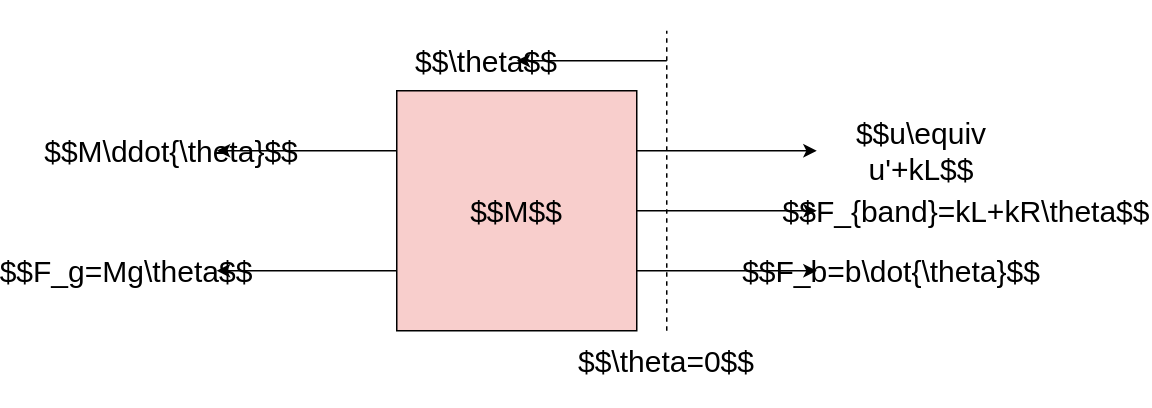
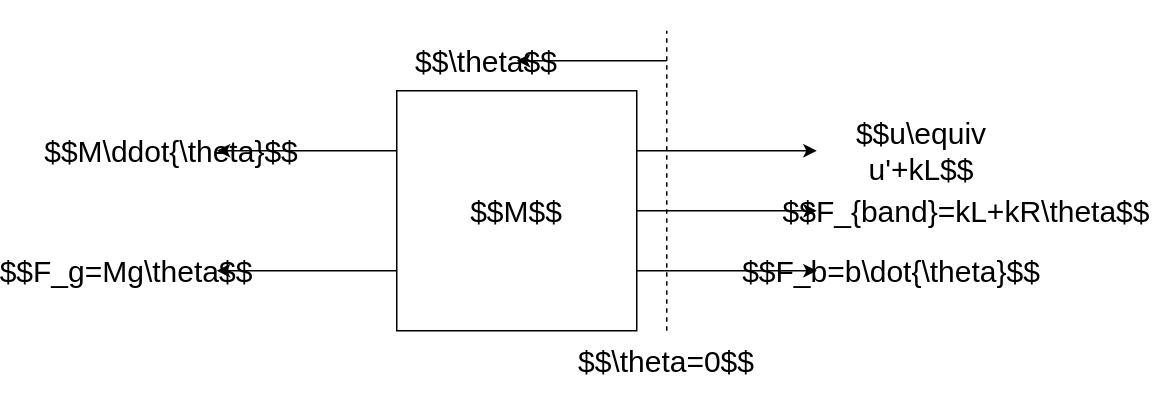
(517, 211) -> (517, 211)
